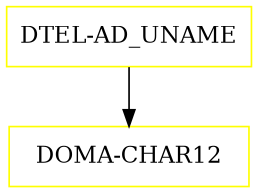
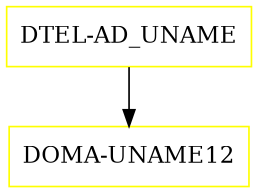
(129, 157) -> (129, 157)
